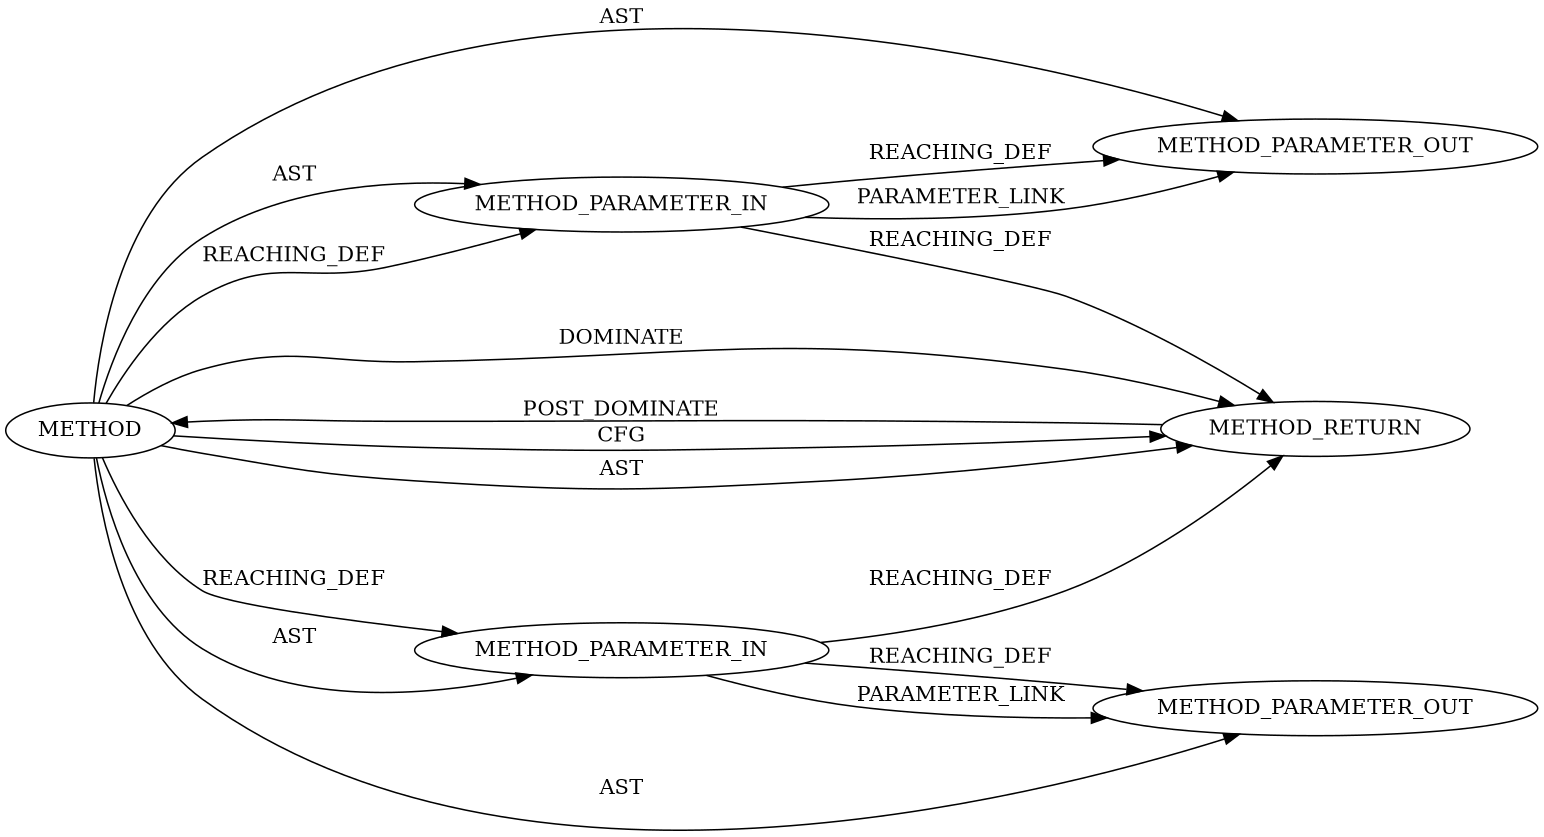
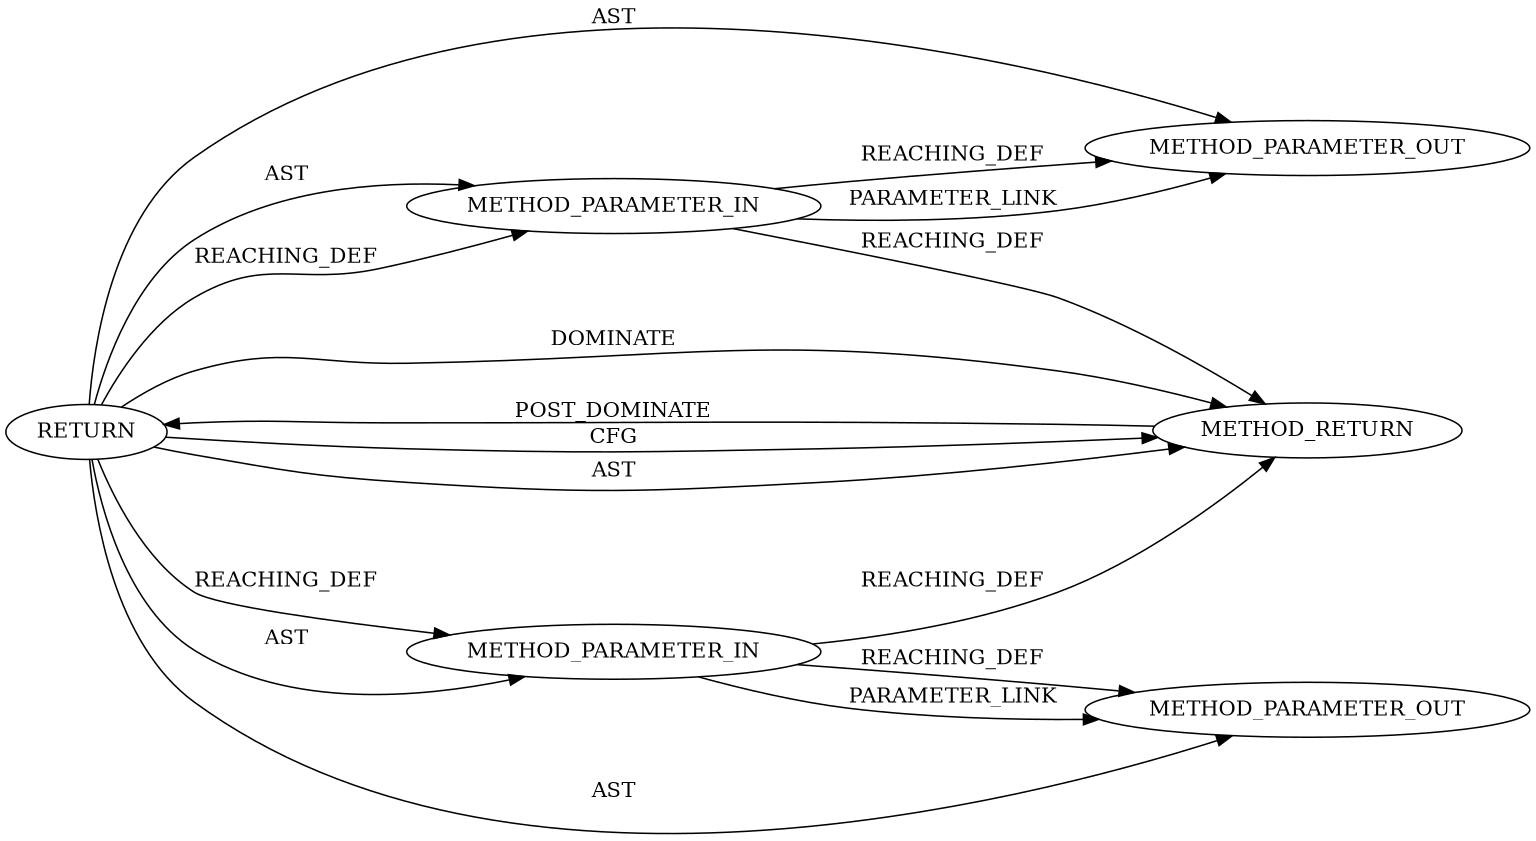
(90, 430) -> (86, 432)
